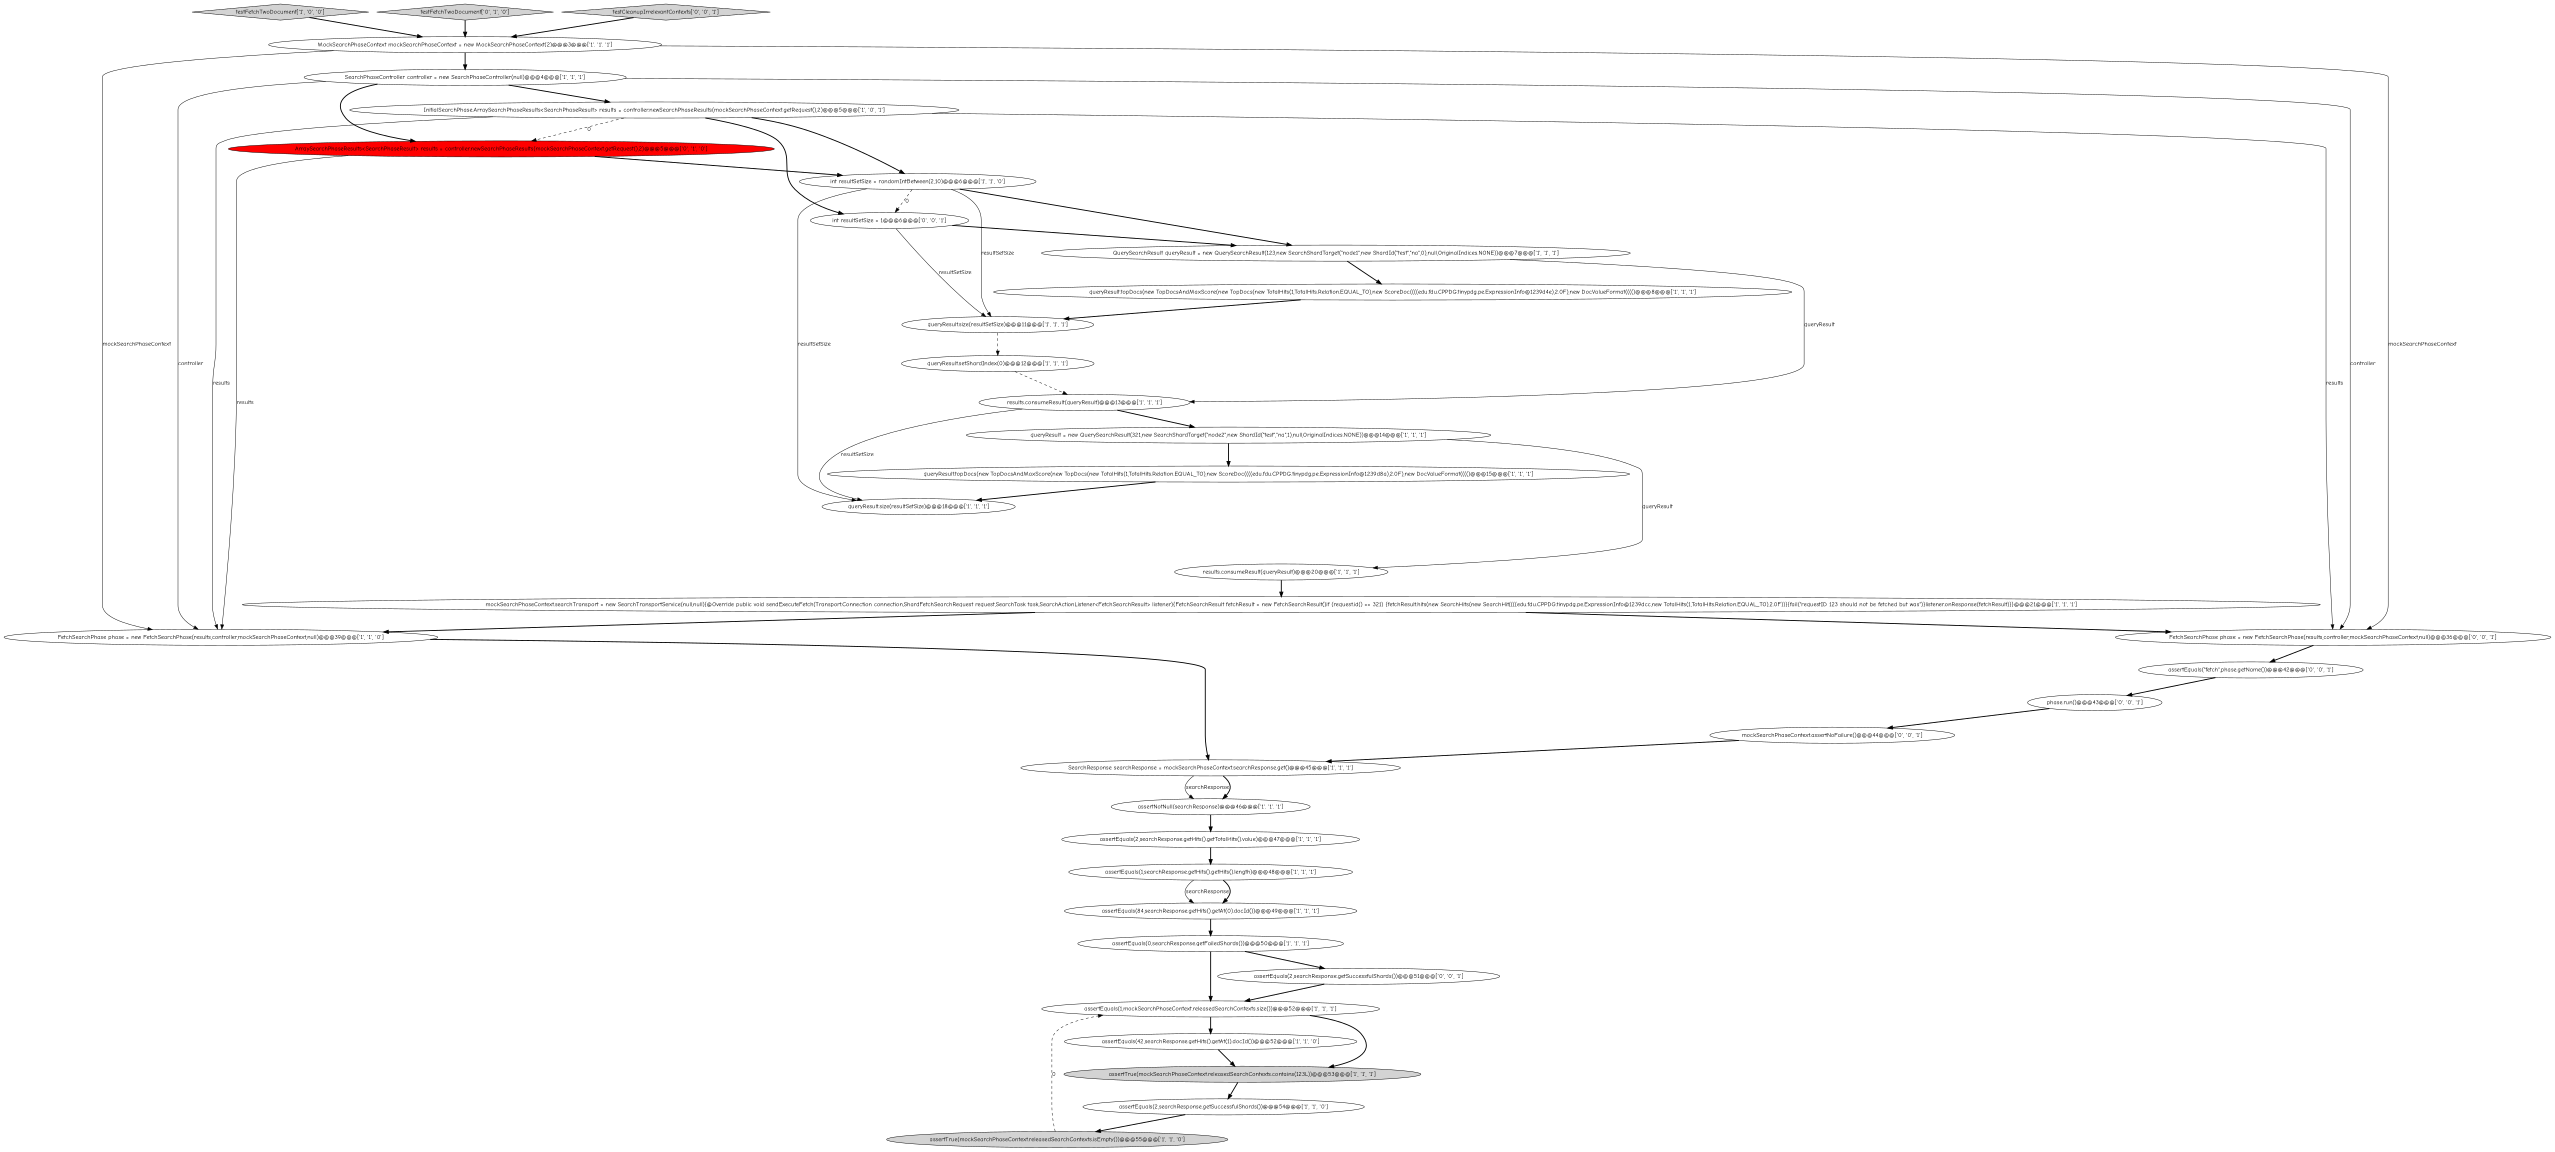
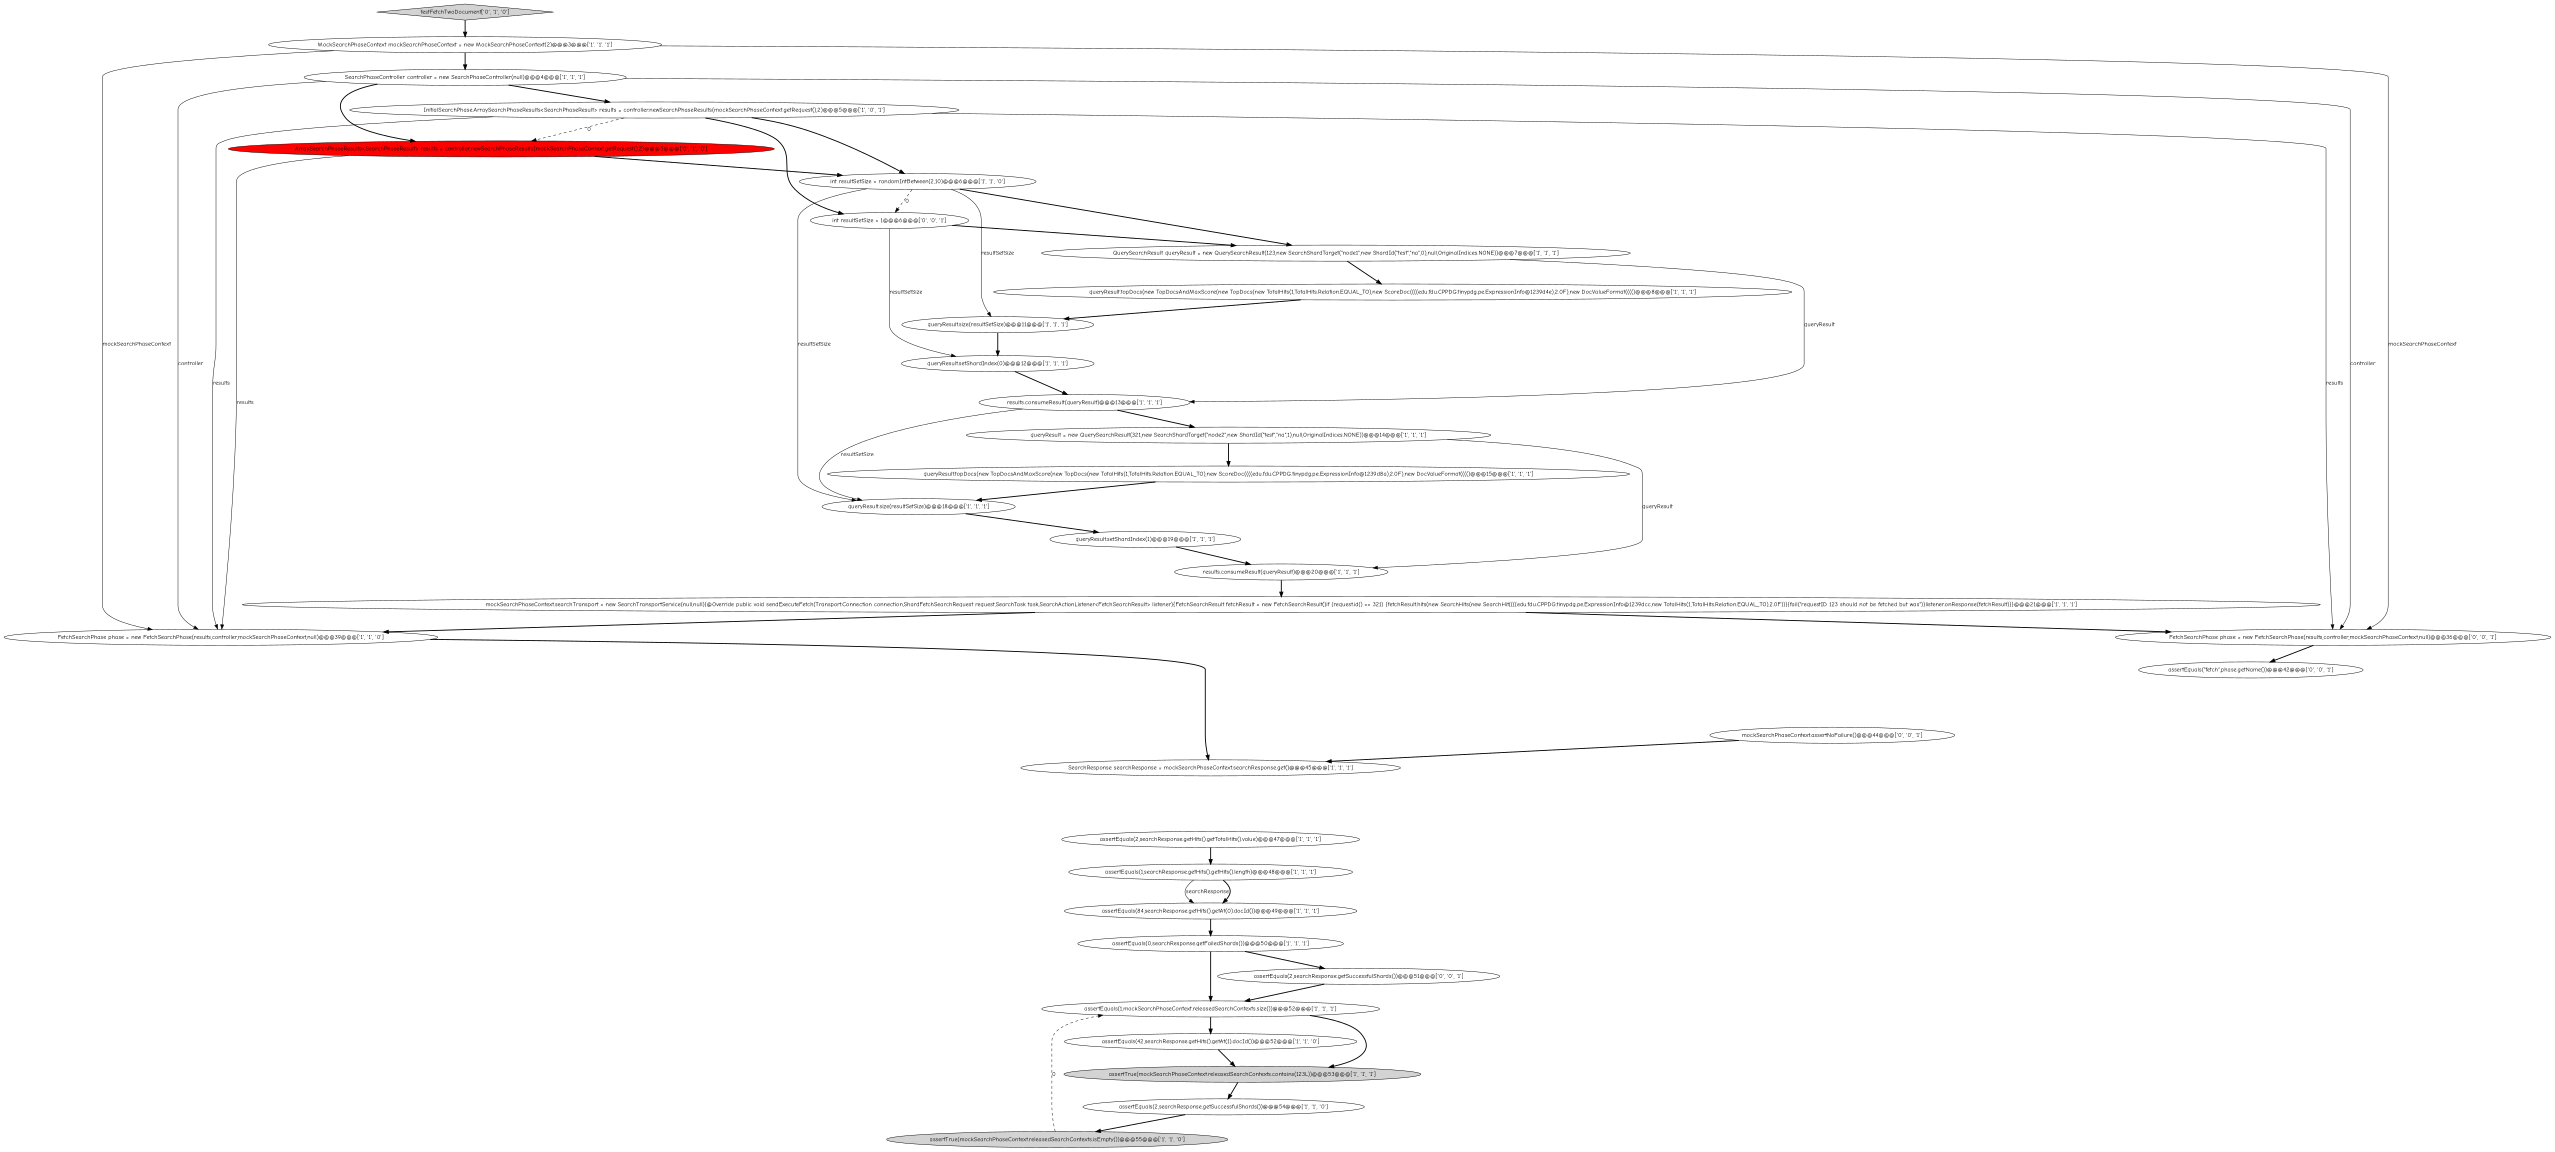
(280, 12) -> none
(666, 12) -> none
(937, 273) -> (890, 313)
(998, 342) -> (998, 342)
(1039, 382) -> (1039, 382)
none -> (1145, 539)
(2095, 703) -> none
(1211, 807) -> none
